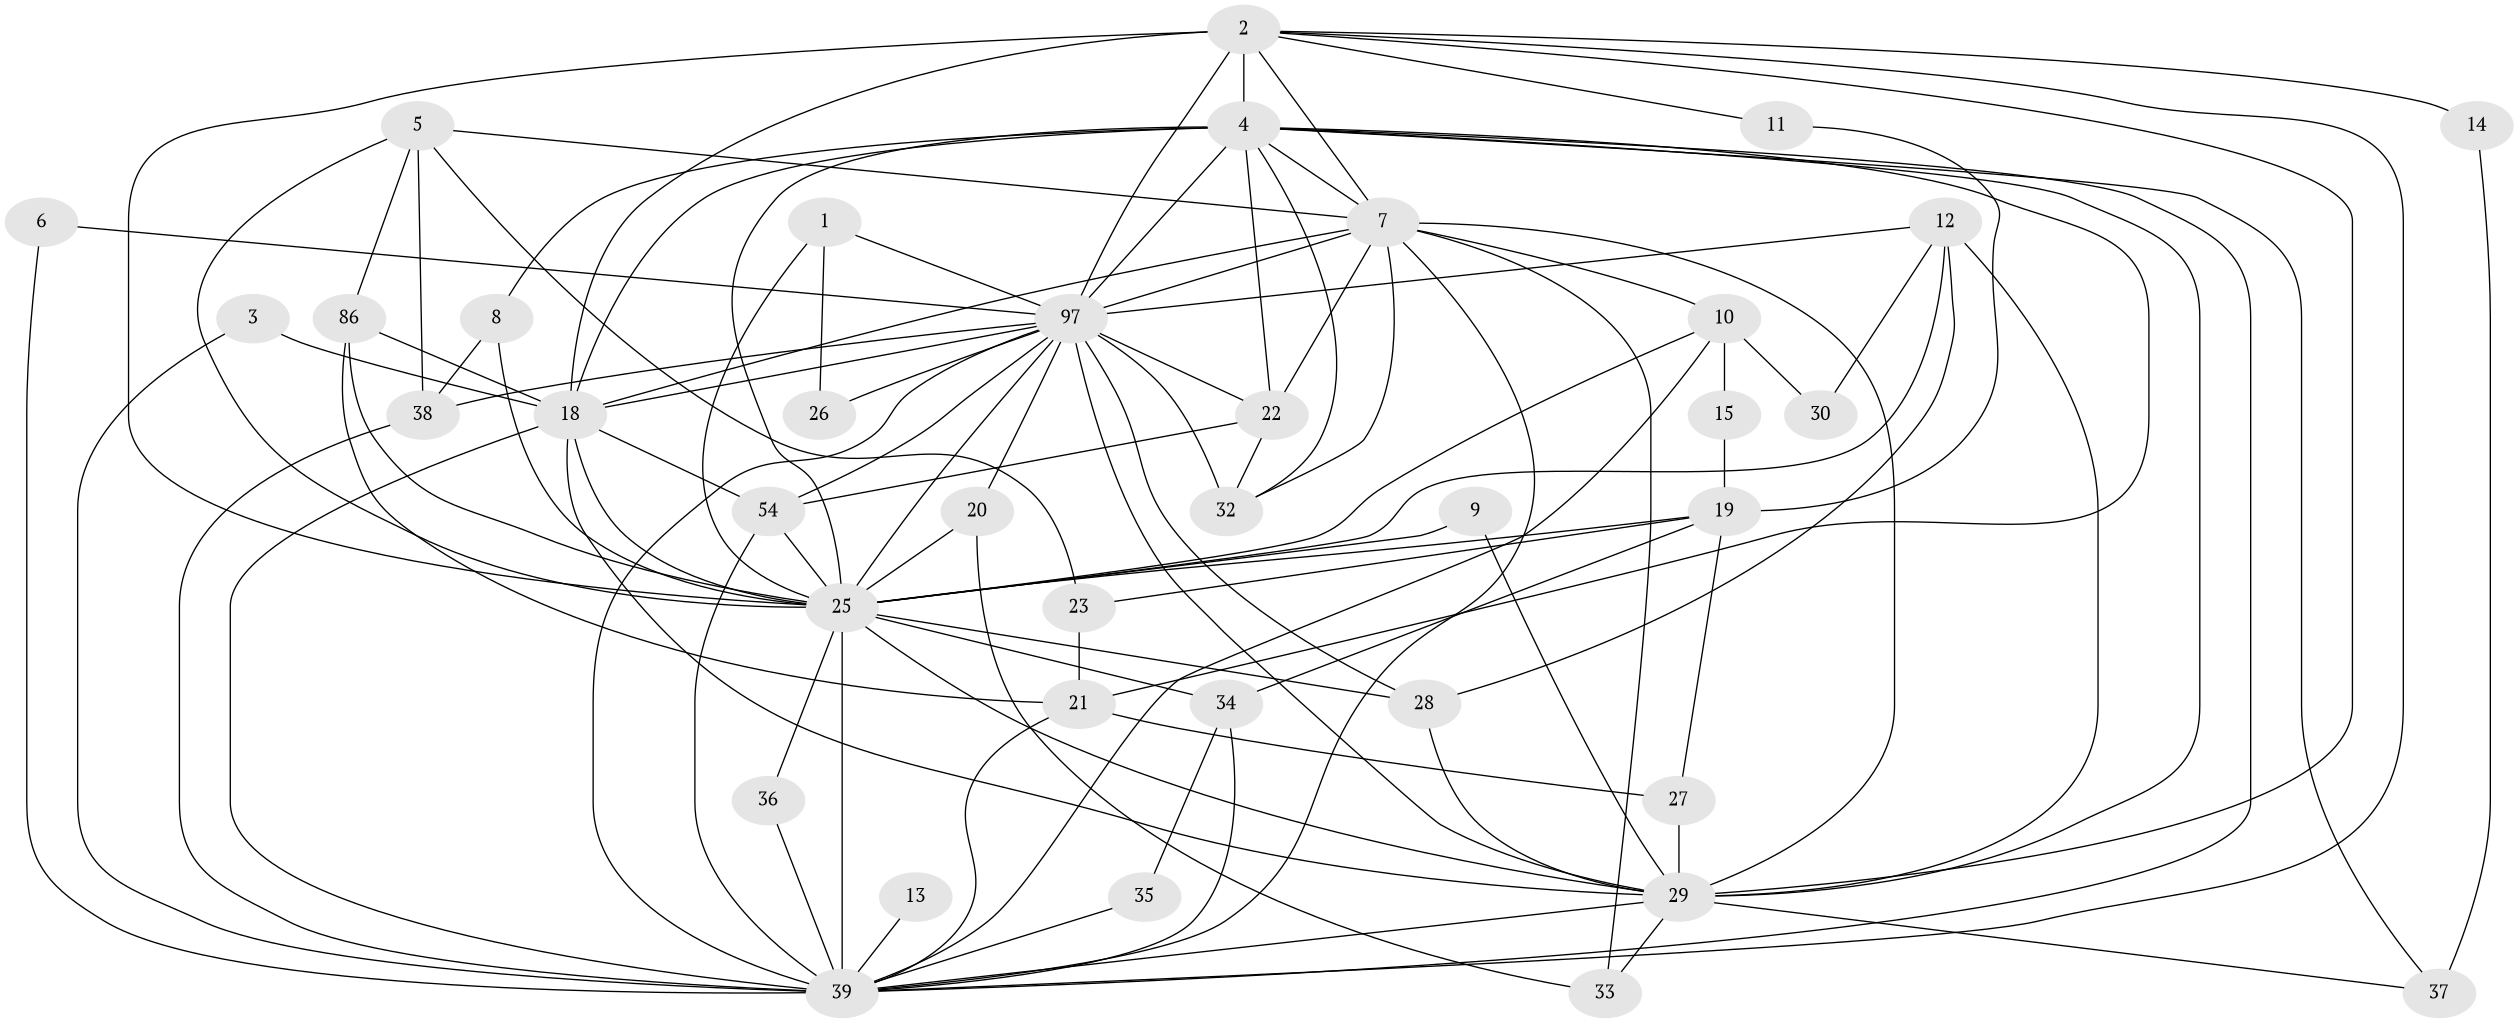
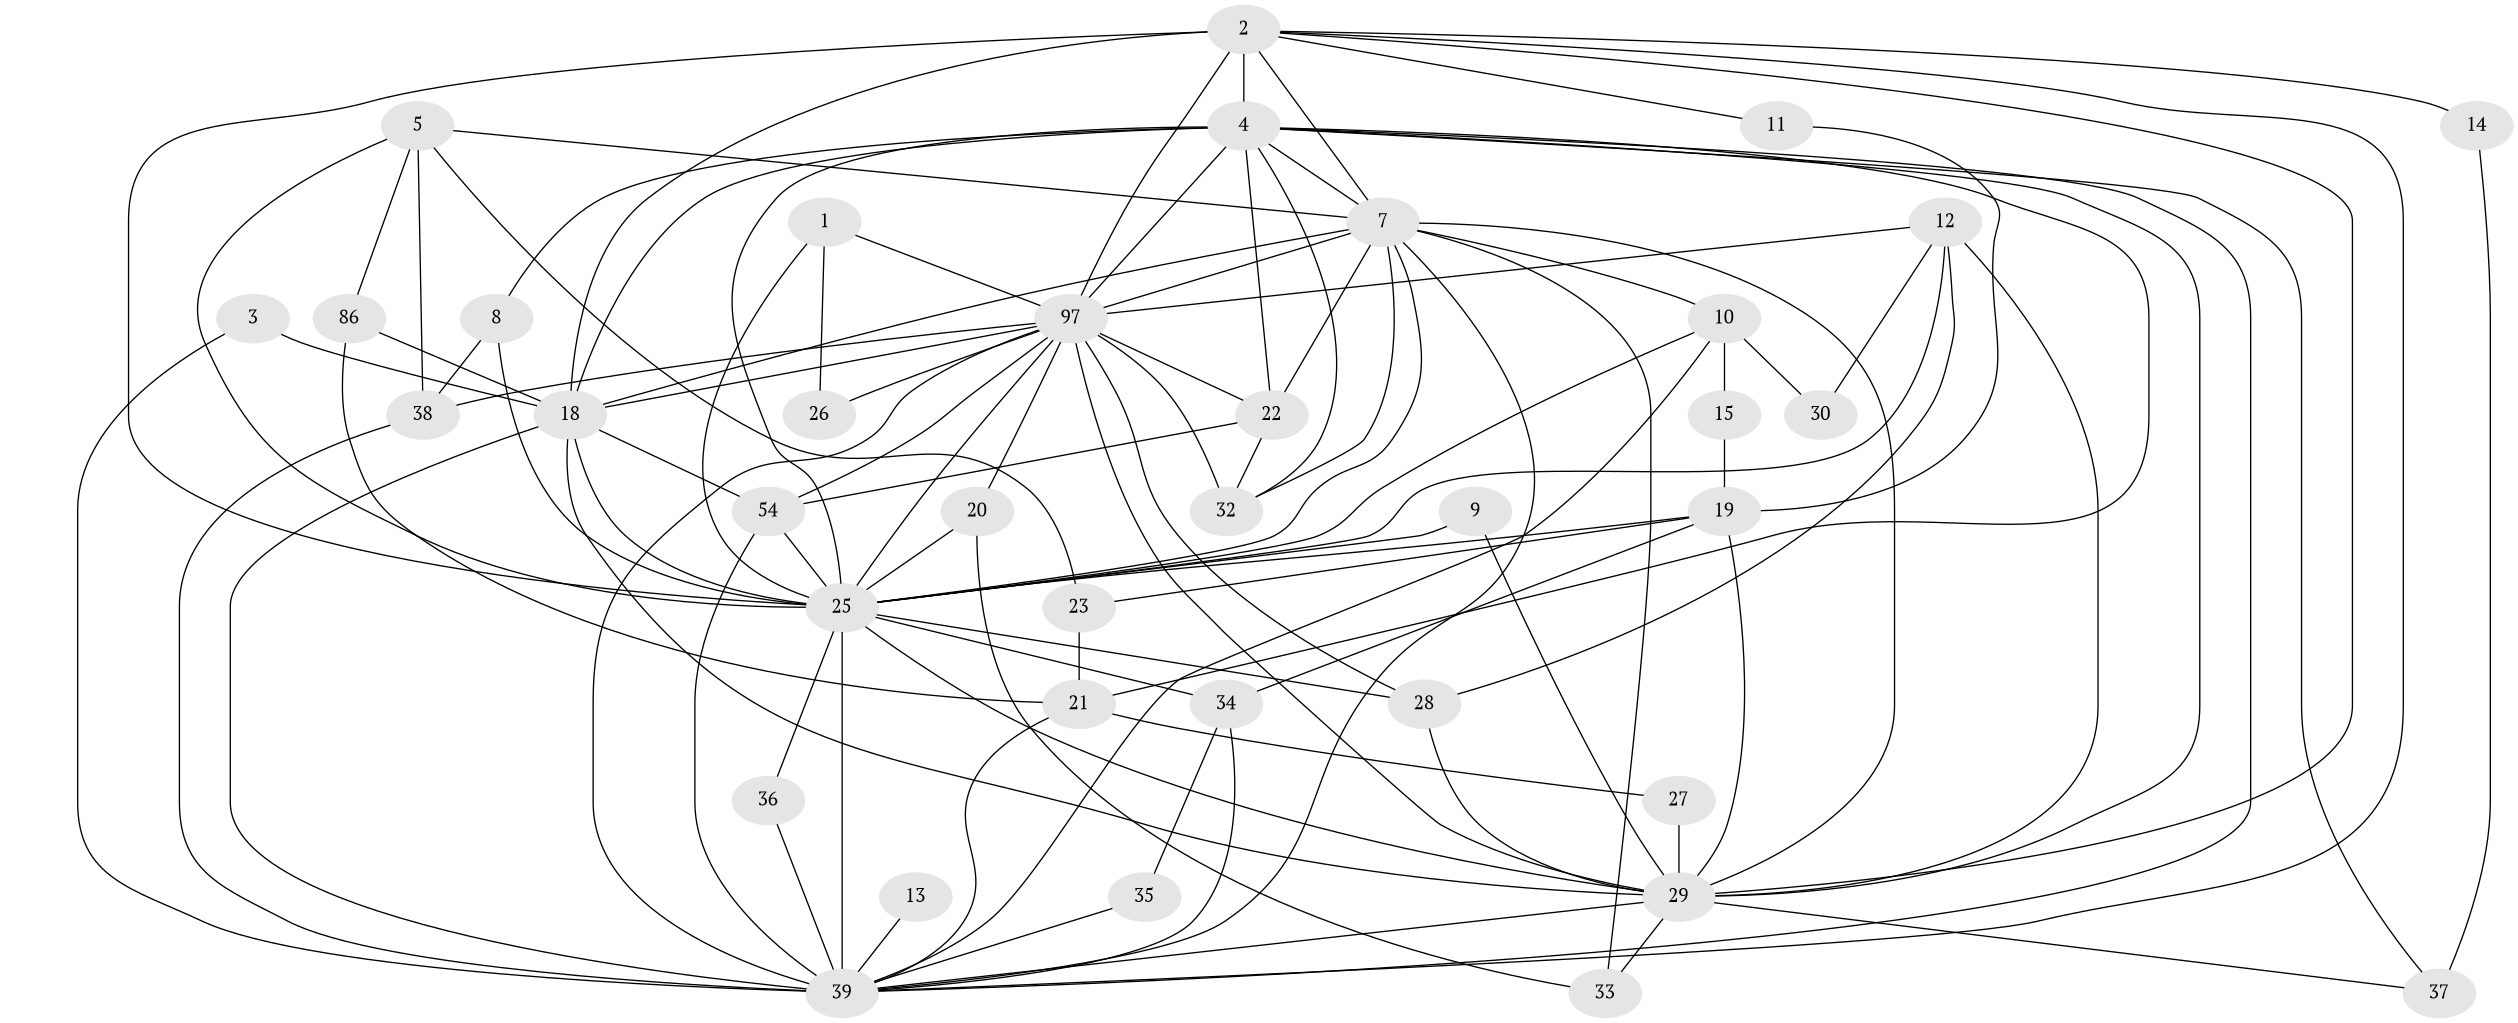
(42, 222) -> none
(530, 532) -> (1272, 536)
(1702, 656) -> (1744, 710)
